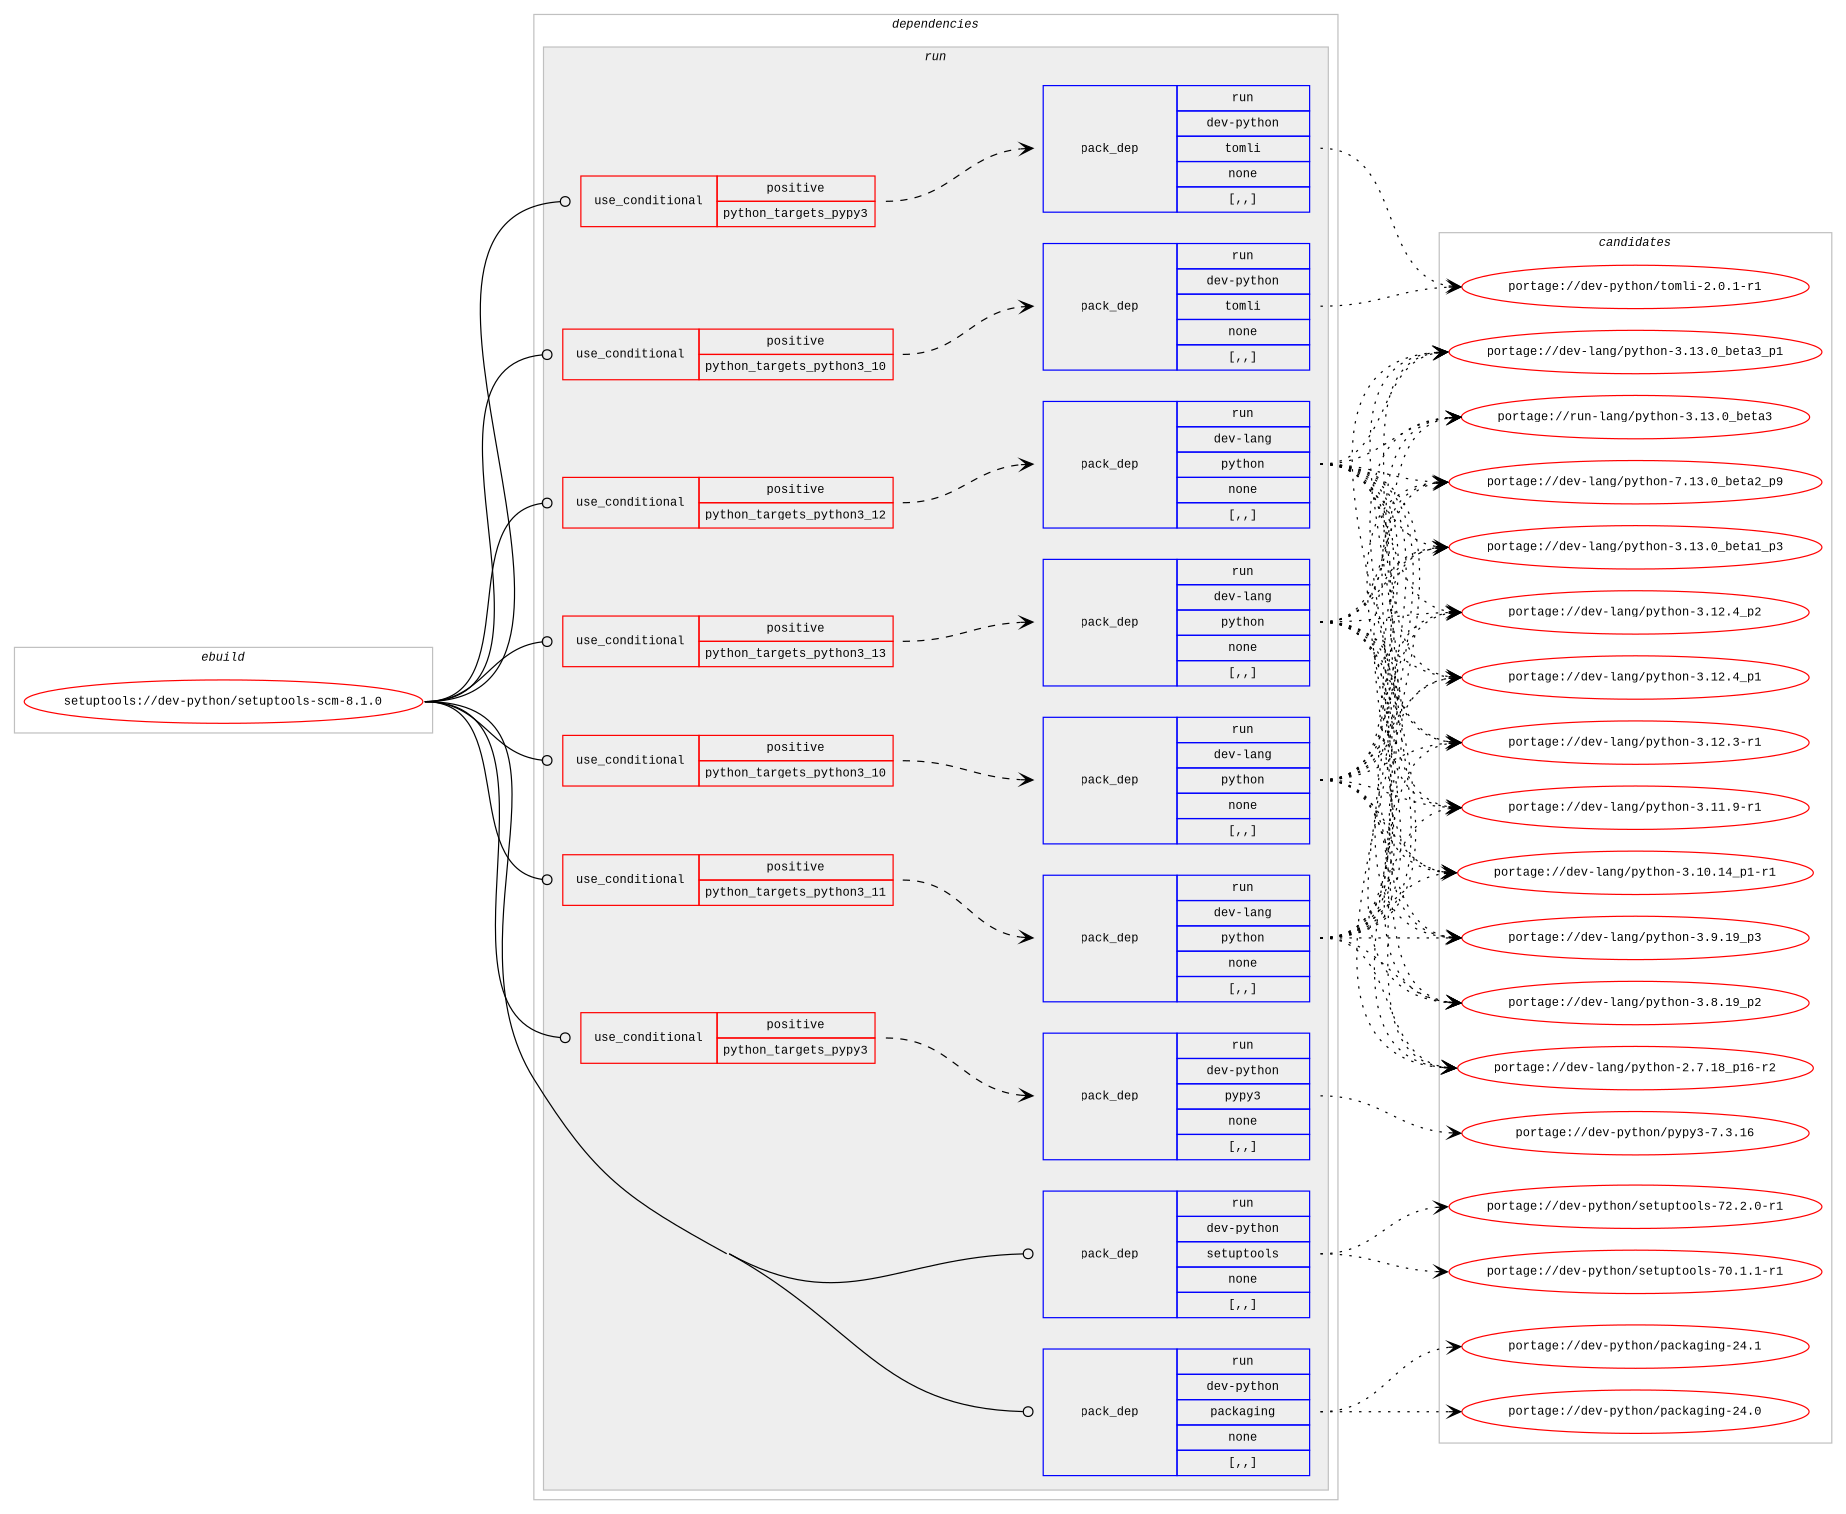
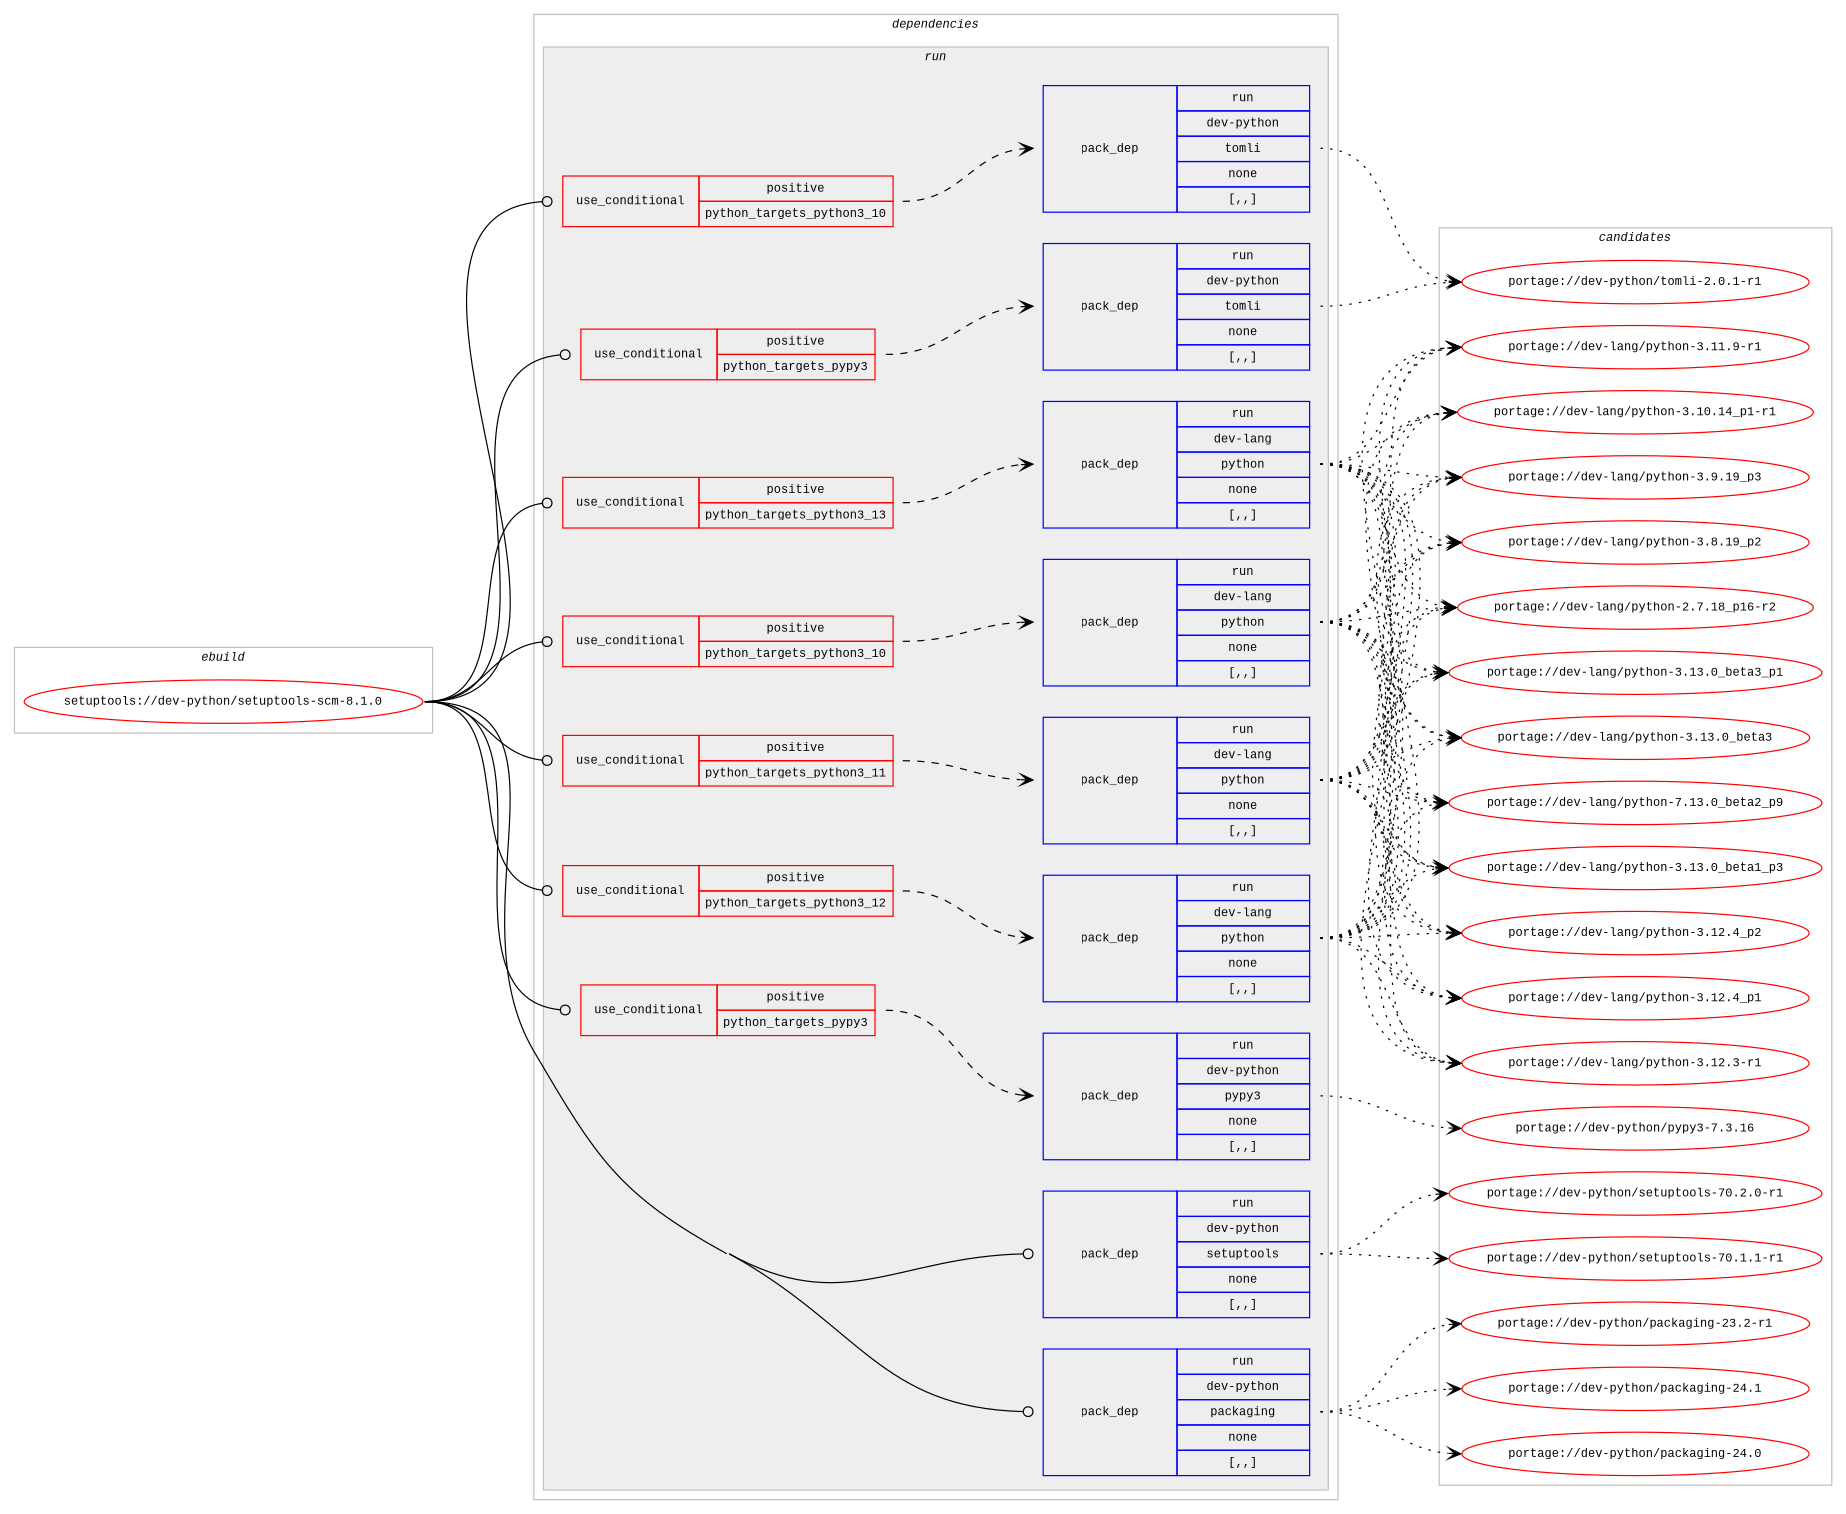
(1635, 417) -> (1635, 738)
(1635, 1207) -> (1635, 1194)
none -> (1635, 1324)
